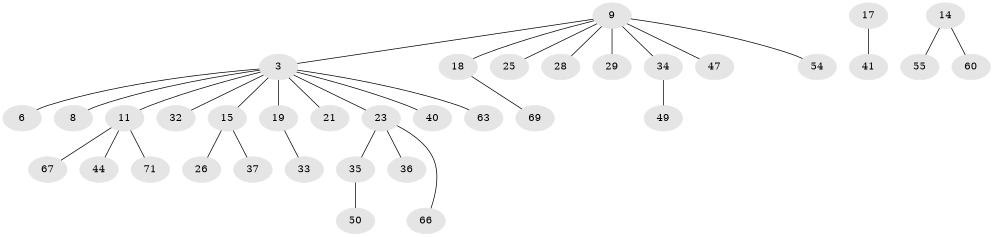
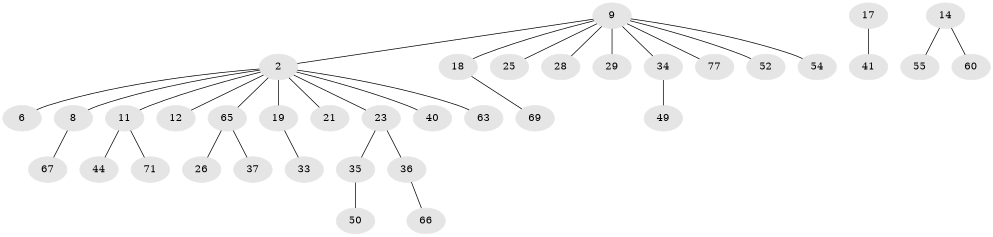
(279, 67) -> (279, 67)
(715, 67) -> (715, 67)
none -> (766, 67)
(176, 118) -> (176, 118)
(227, 118) -> (227, 118)
(86, 144) -> (61, 144)
(433, 159) -> (416, 195)
